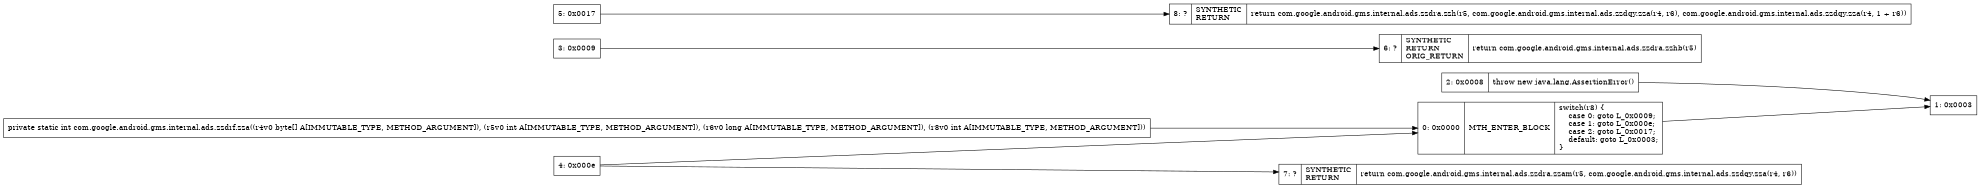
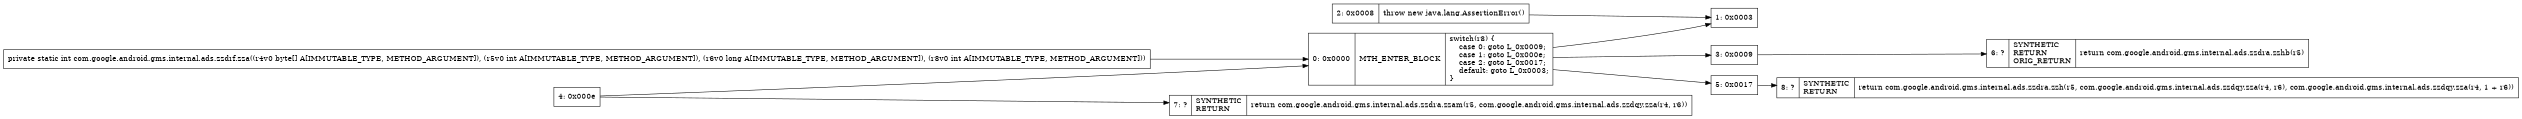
none -> (1629, 56)
none -> (1629, 76)
